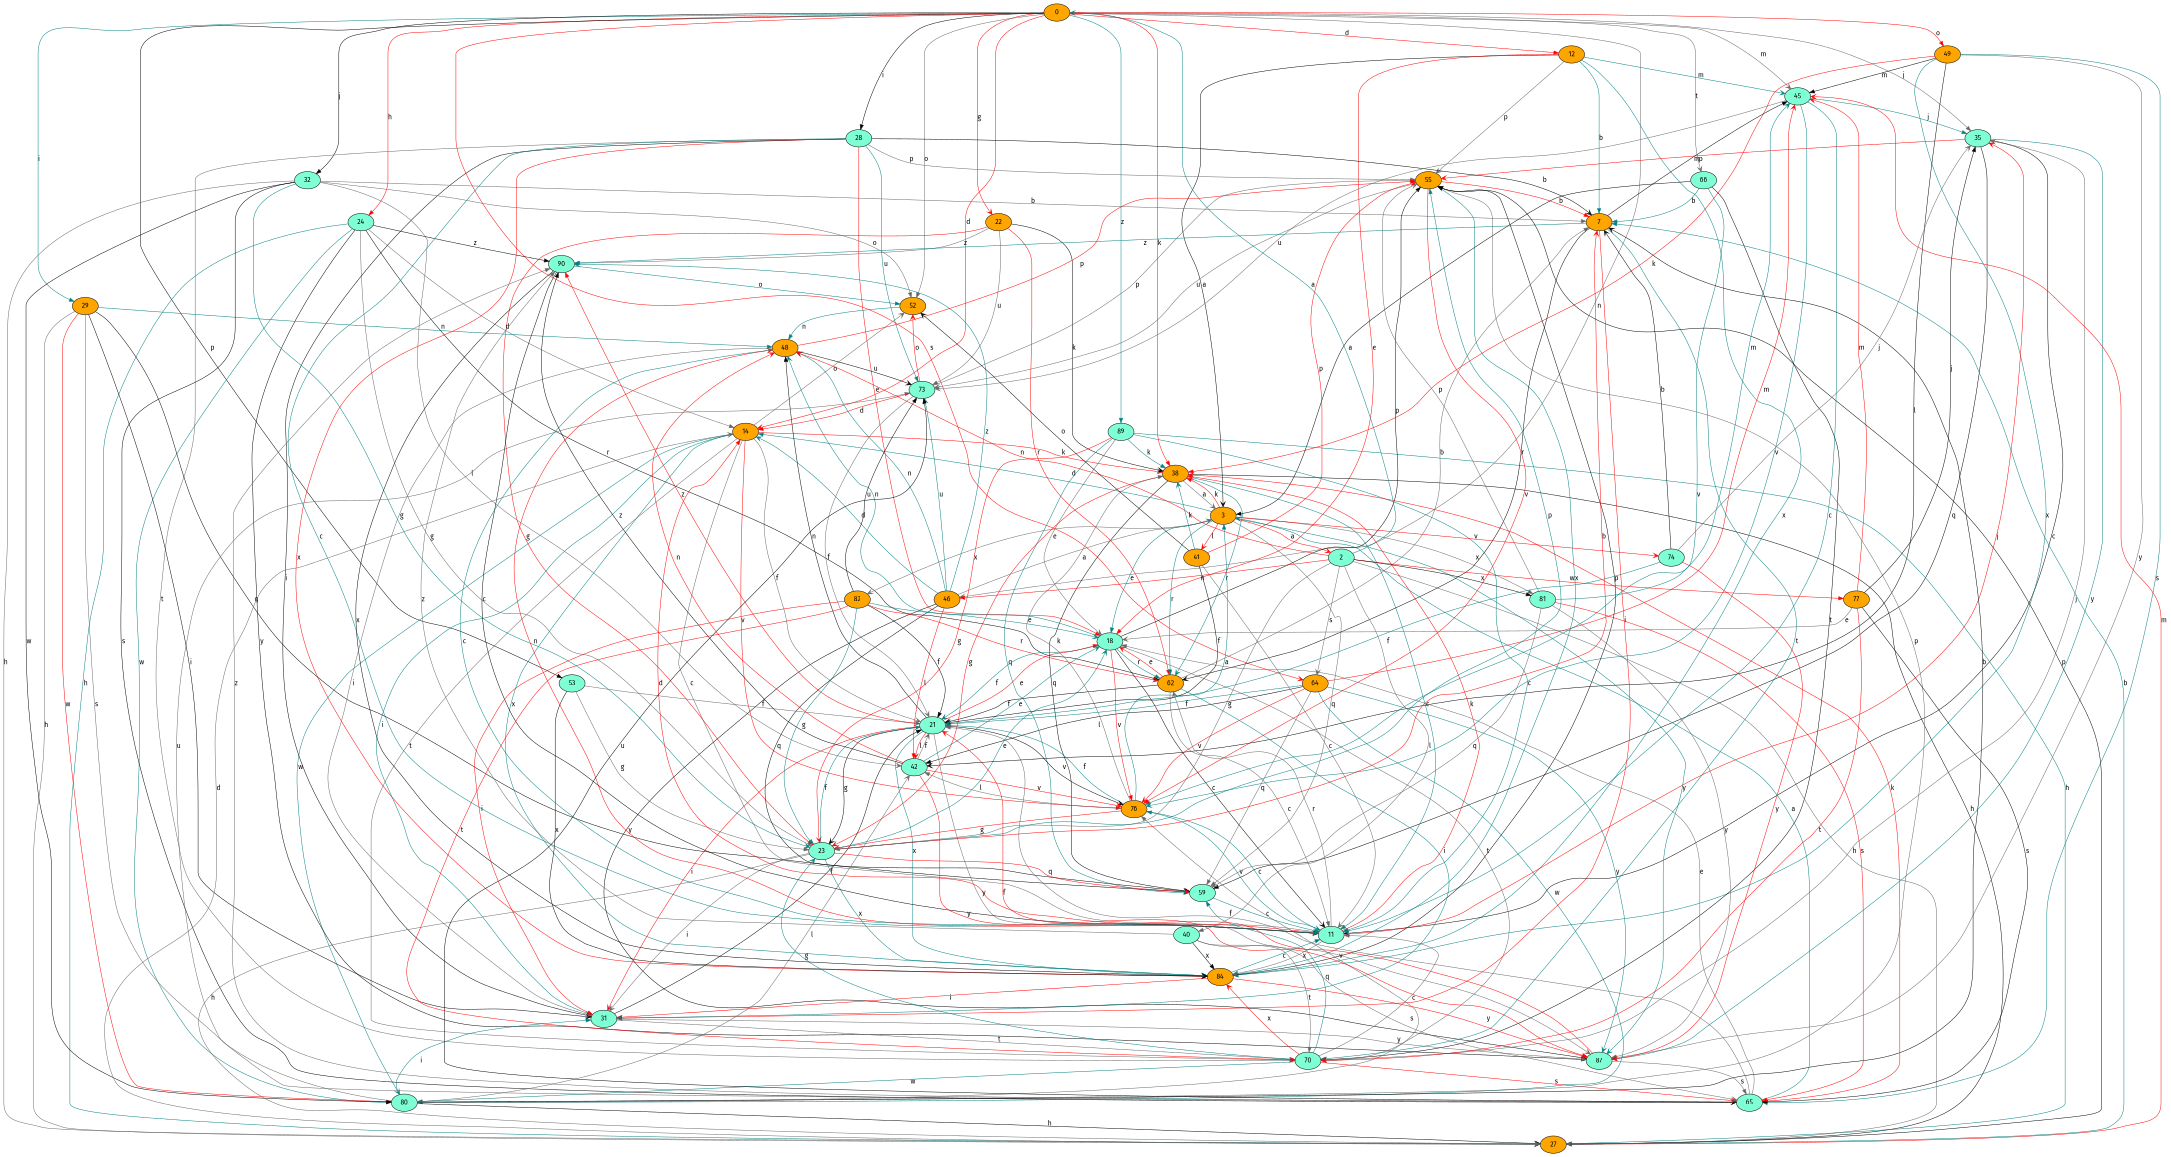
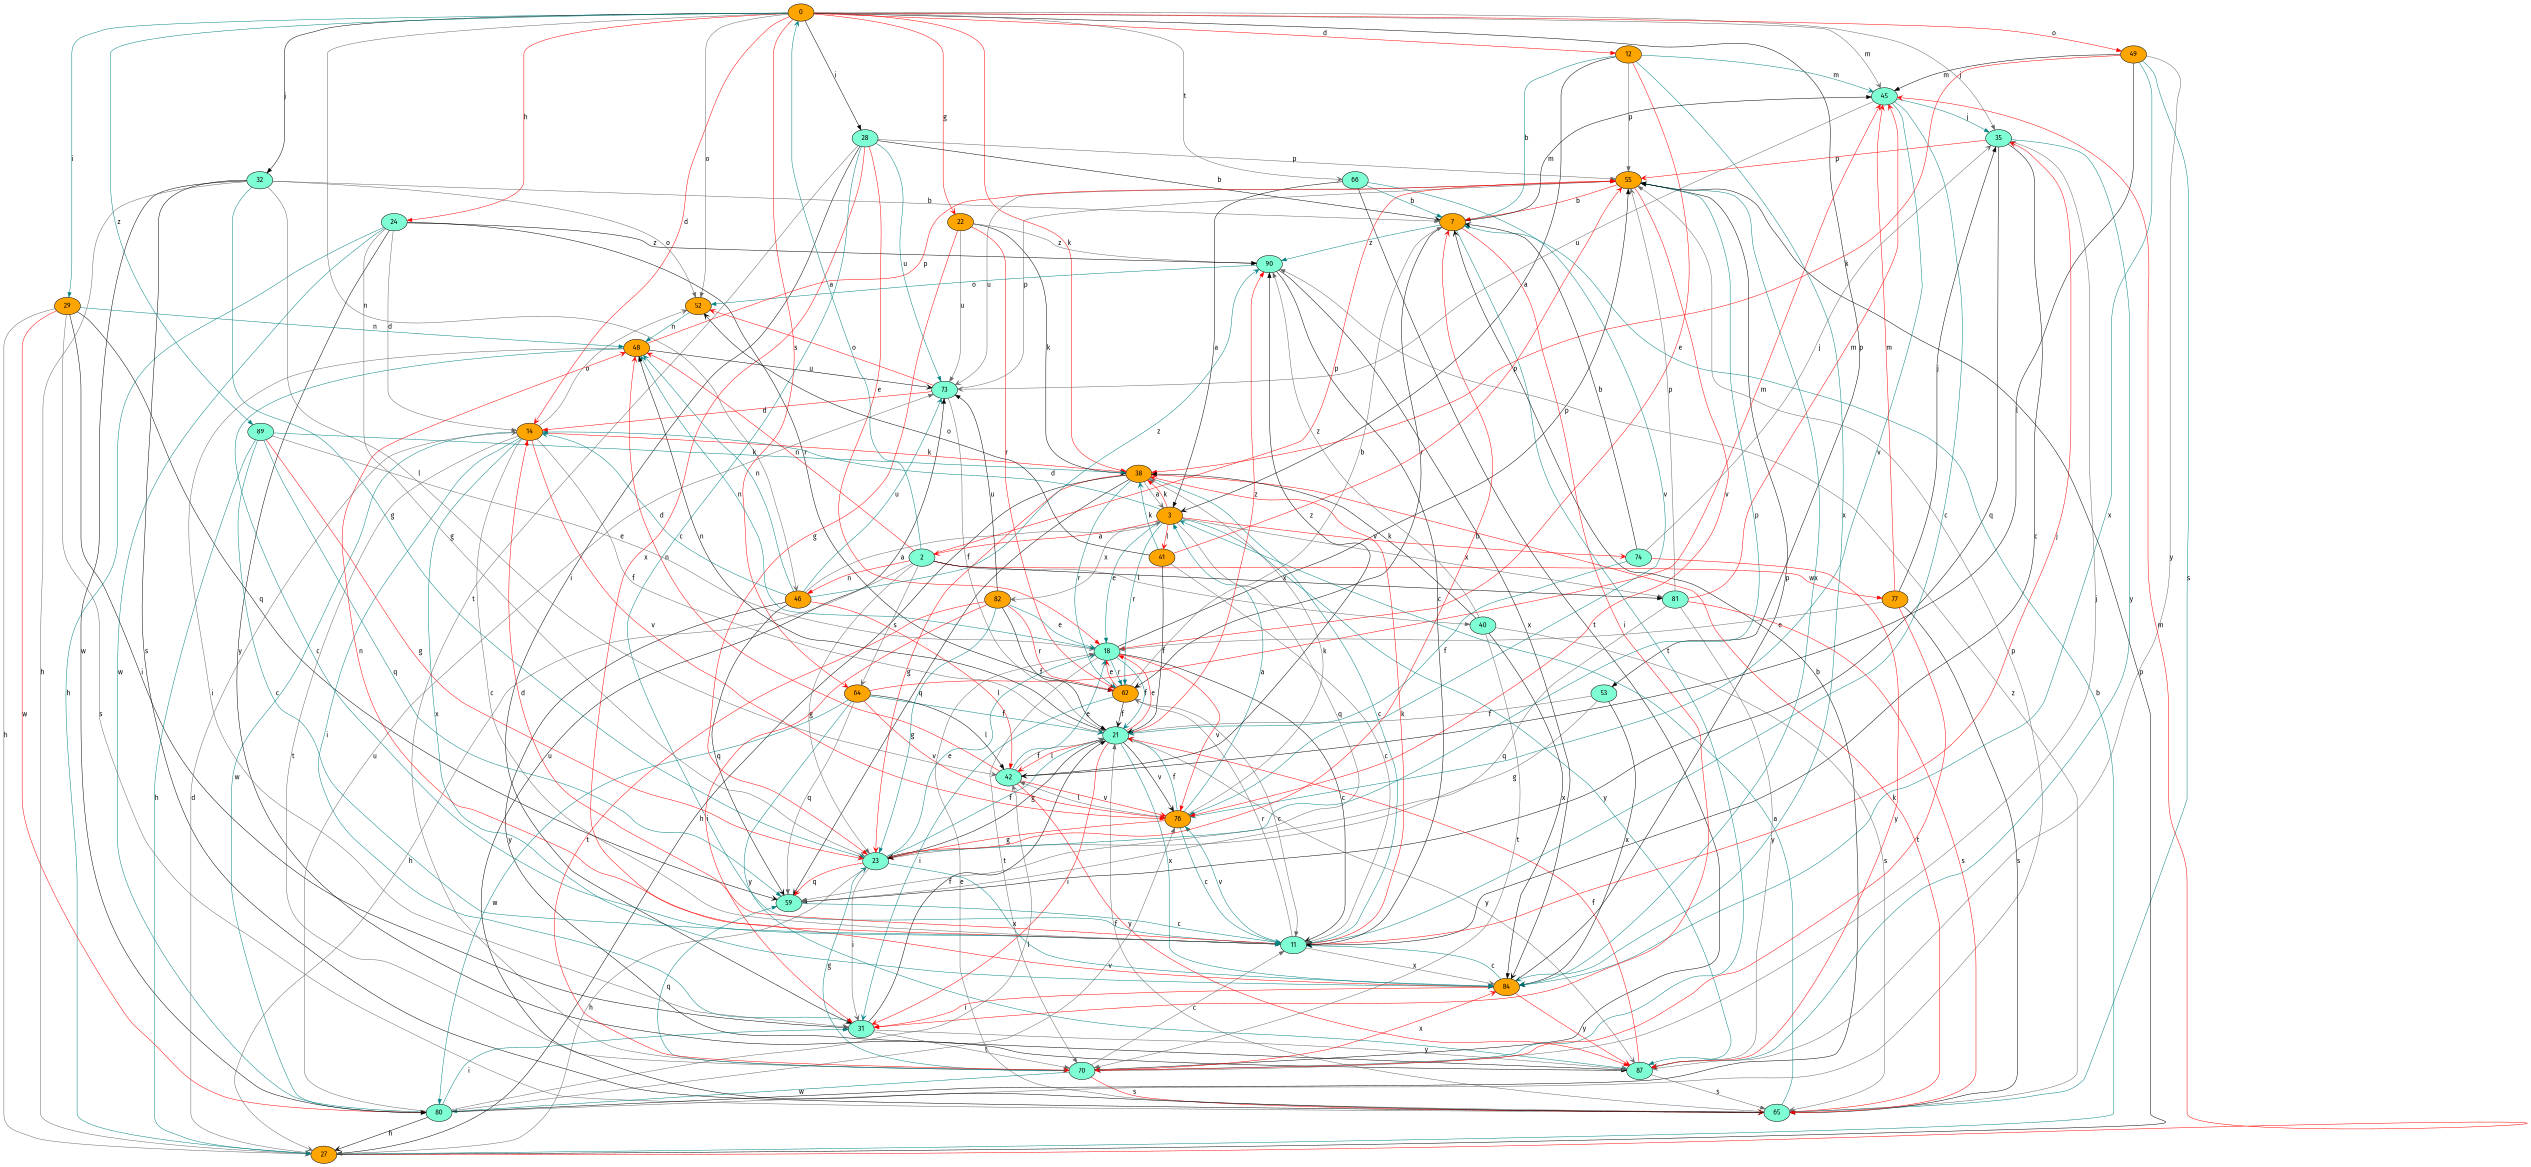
(1502, 116) -> (1628, 118)
none -> (1324, 399)
(1738, 407) -> (1831, 372)
none -> (1343, 508)
